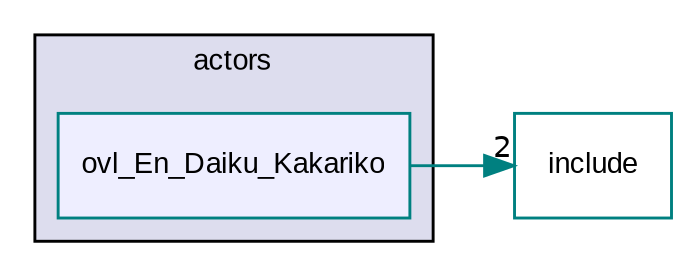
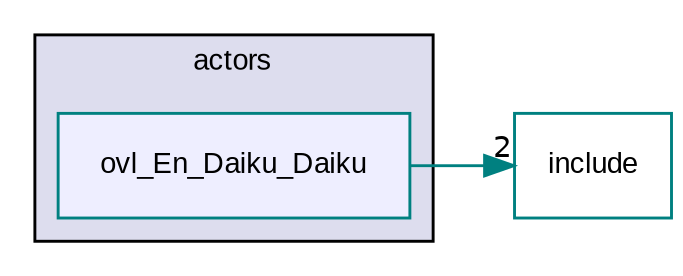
(234, 166) -> (234, 166)
